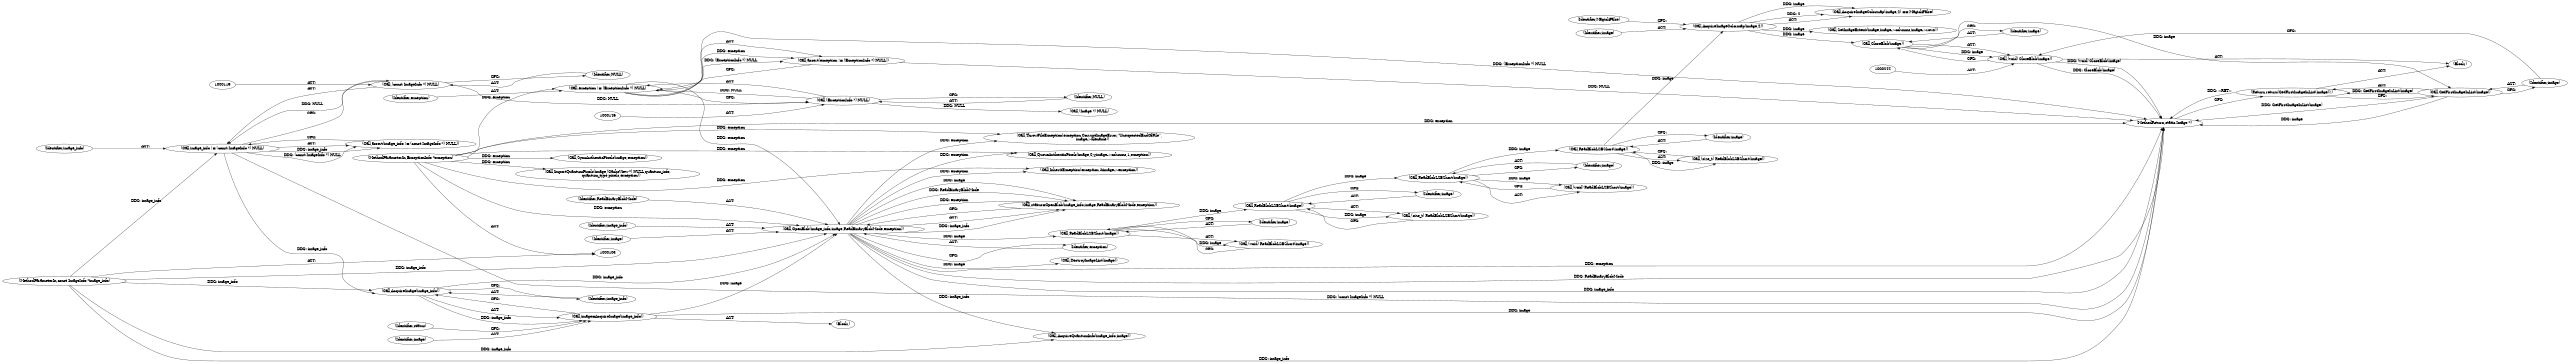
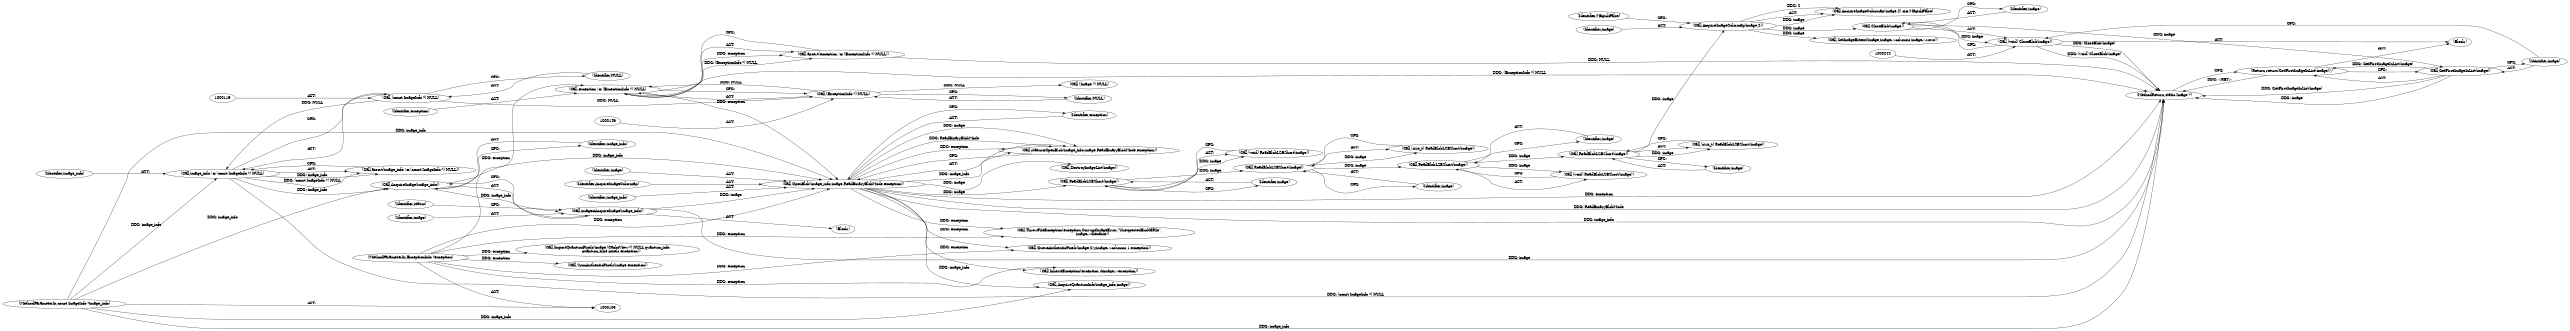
(1288, 123) -> none
(608, 199) -> (608, 184)
